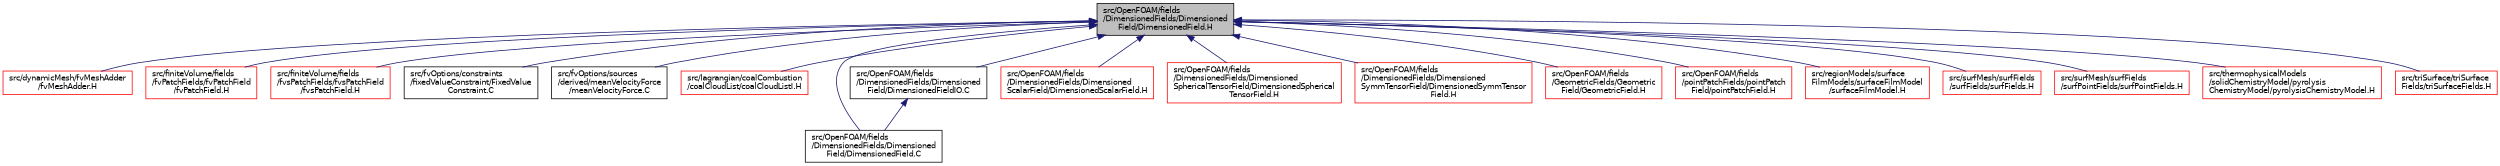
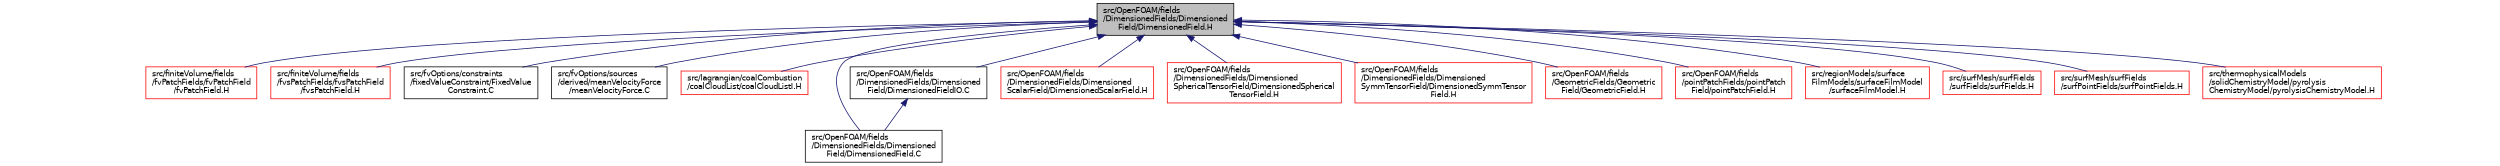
(68, 83) -> none
(2446, 83) -> none
